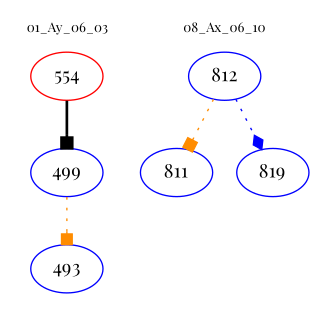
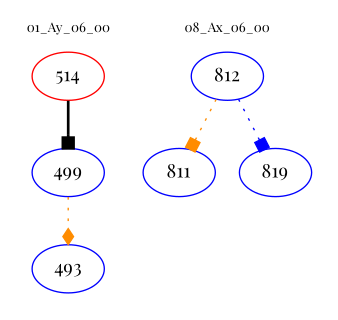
(68, 29) -> (69, 29)
(225, 29) -> (227, 29)
(67, 76) -> (68, 76)
(245, 117) -> (248, 118)
(67, 214) -> (68, 213)
